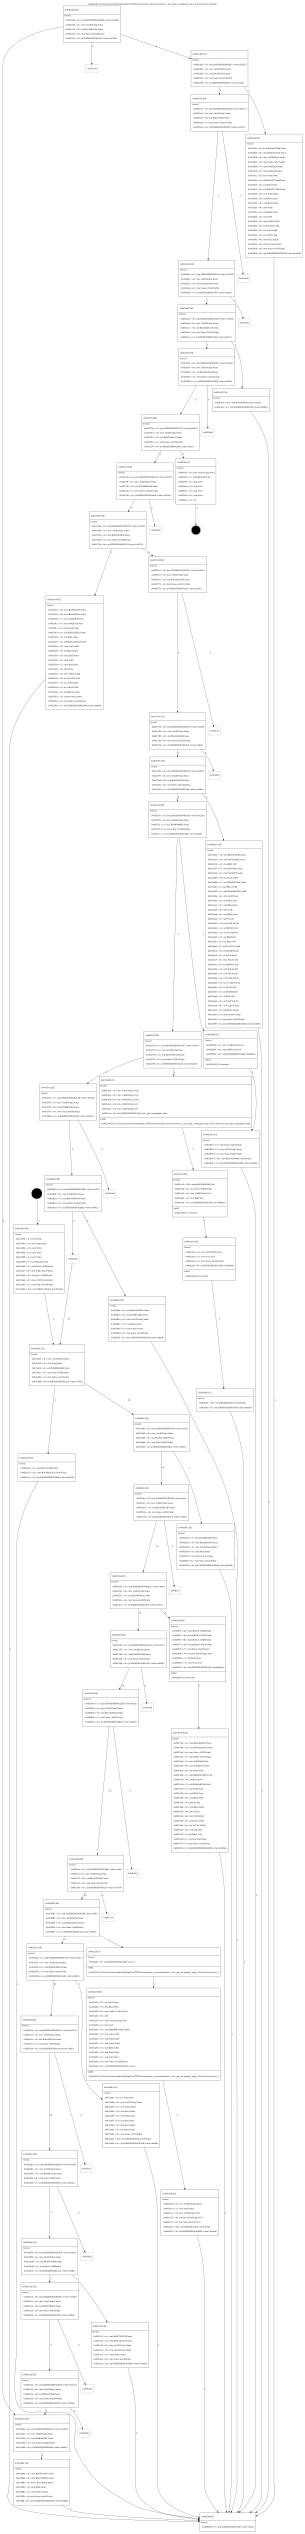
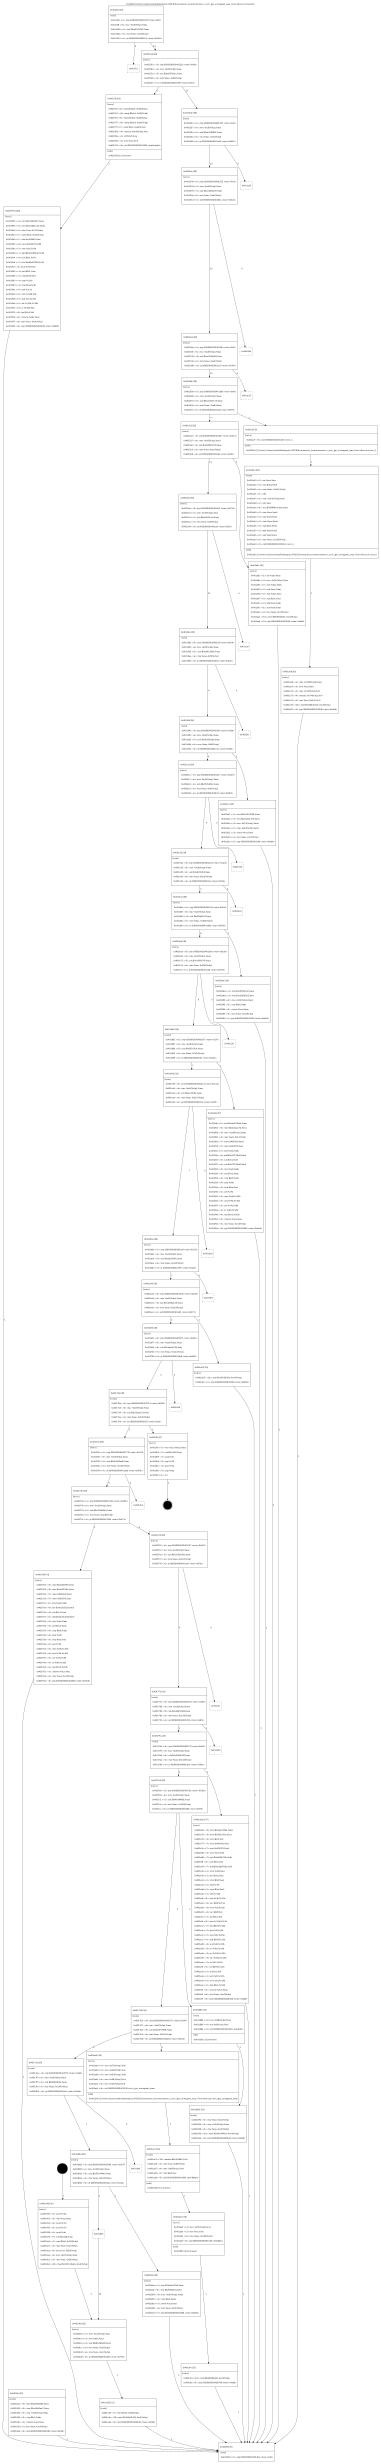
(3, 1203) -> (200, 933)
(161, 1433) -> none
